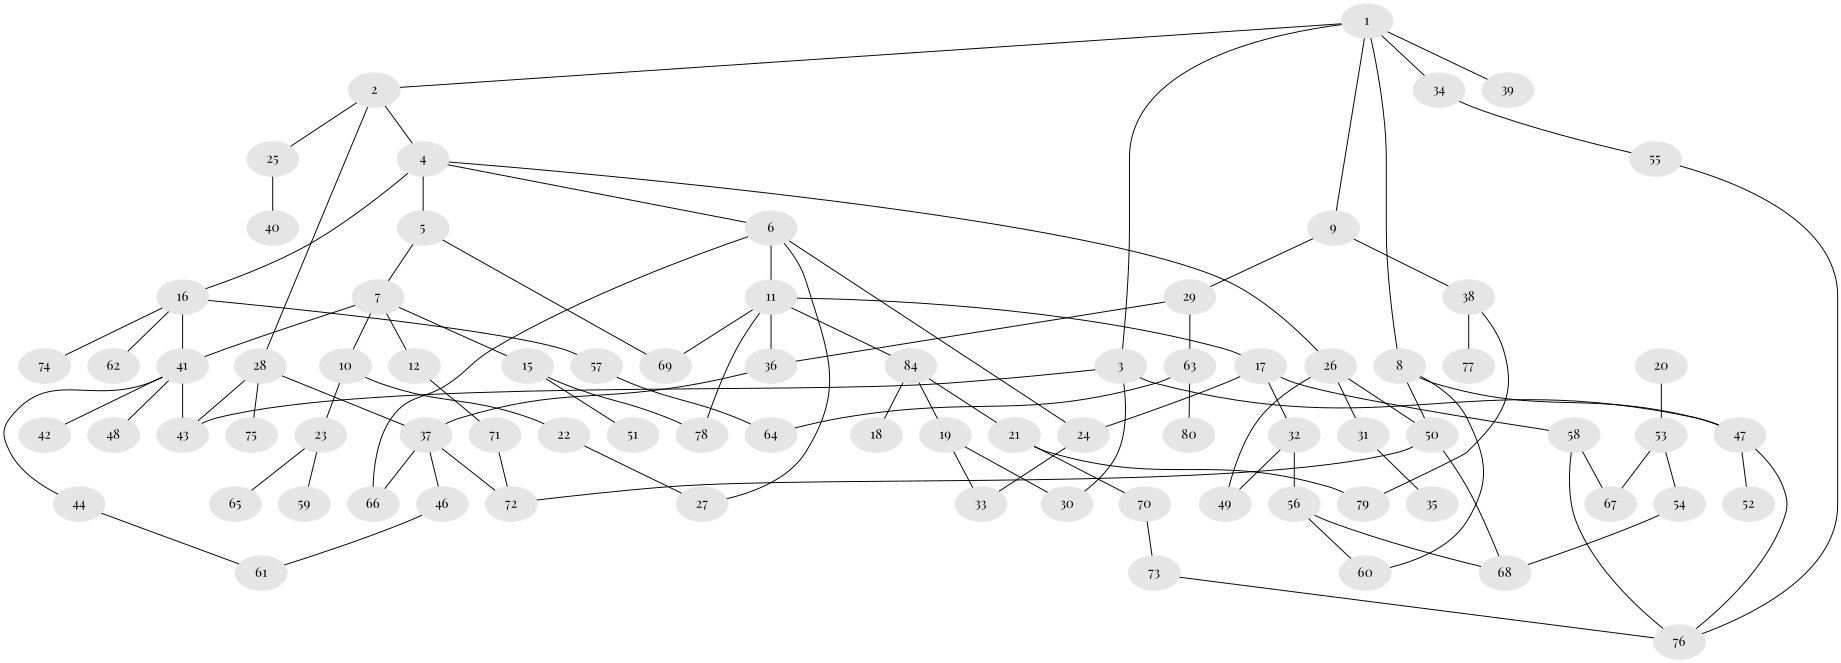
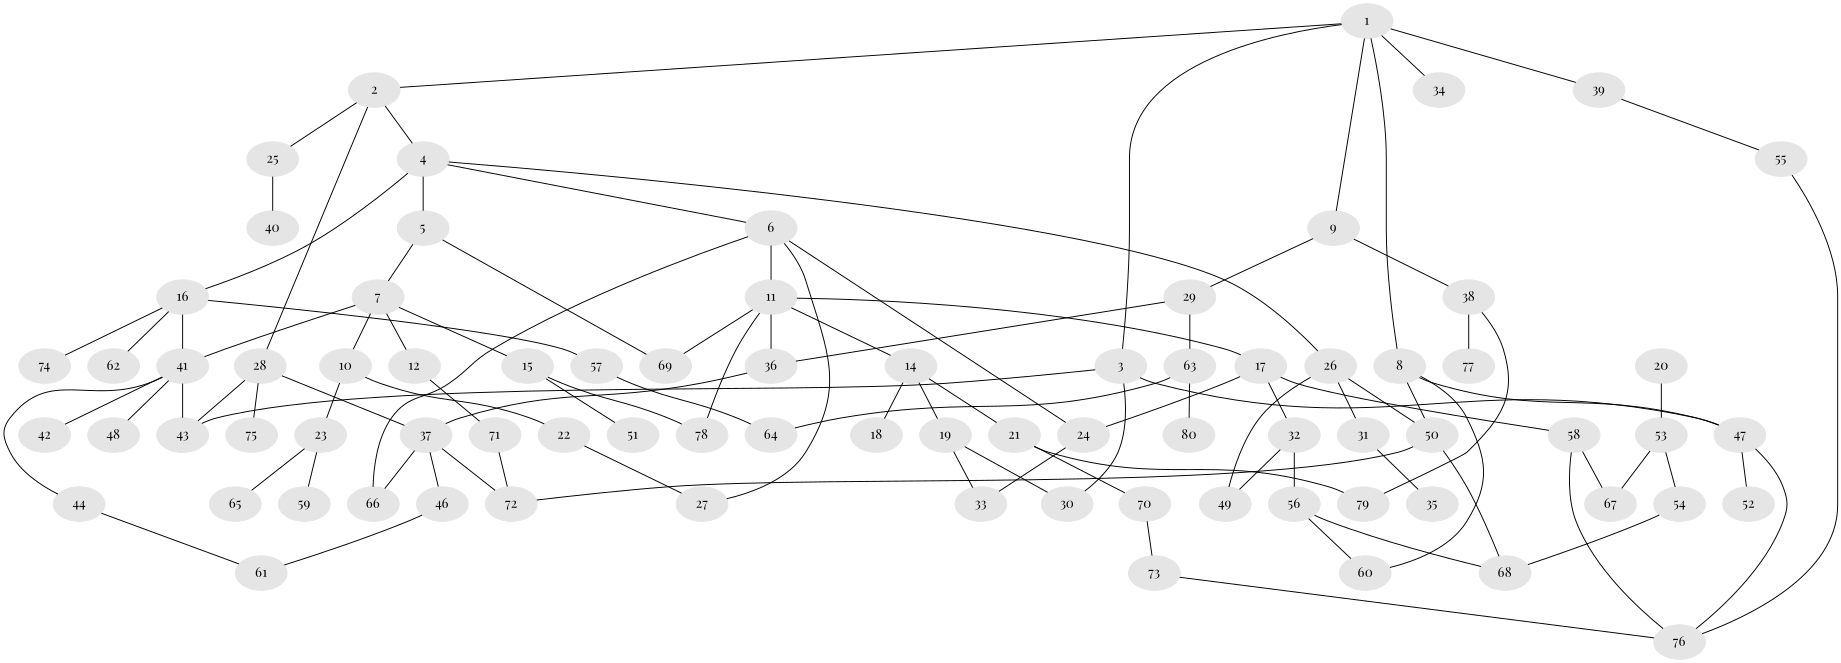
(1544, 130) -> (1690, 125)
(911, 366) -> (911, 366)
